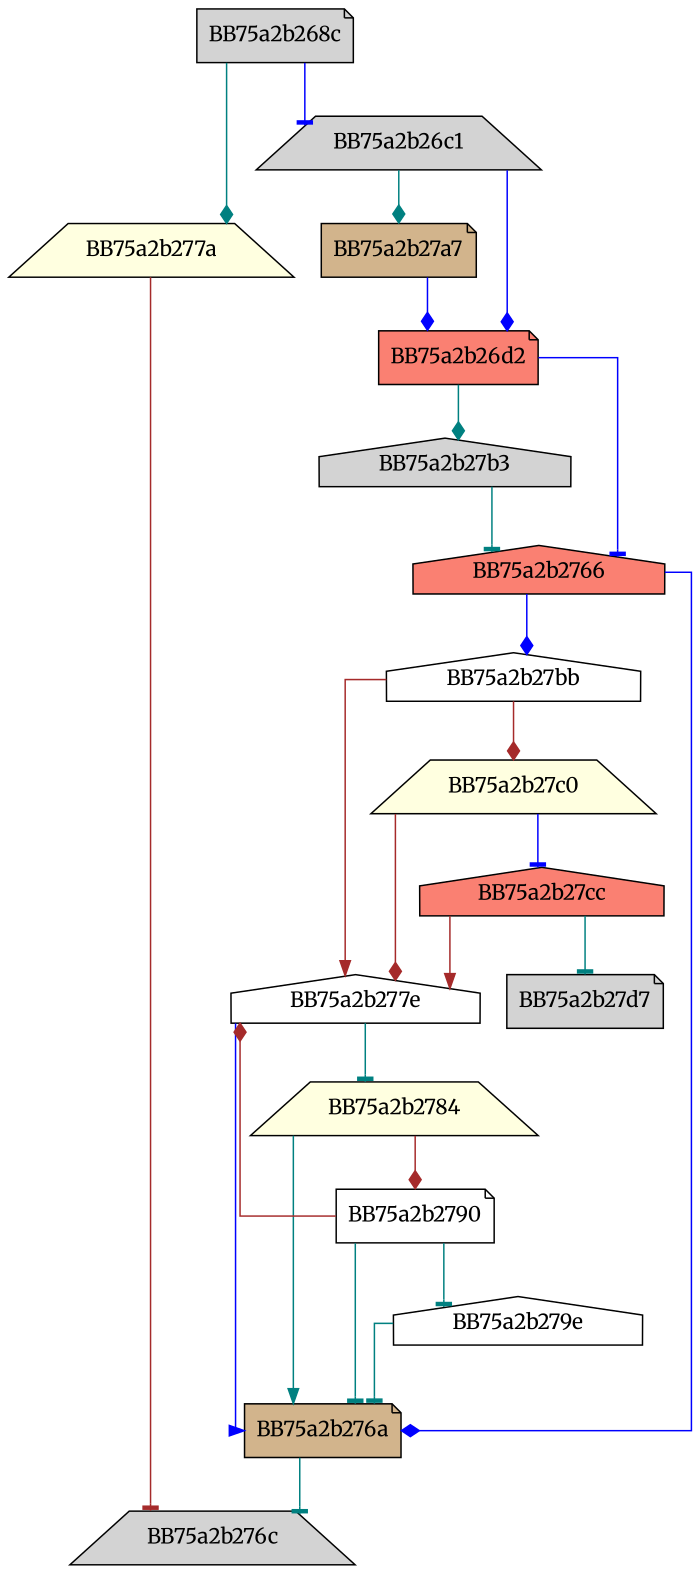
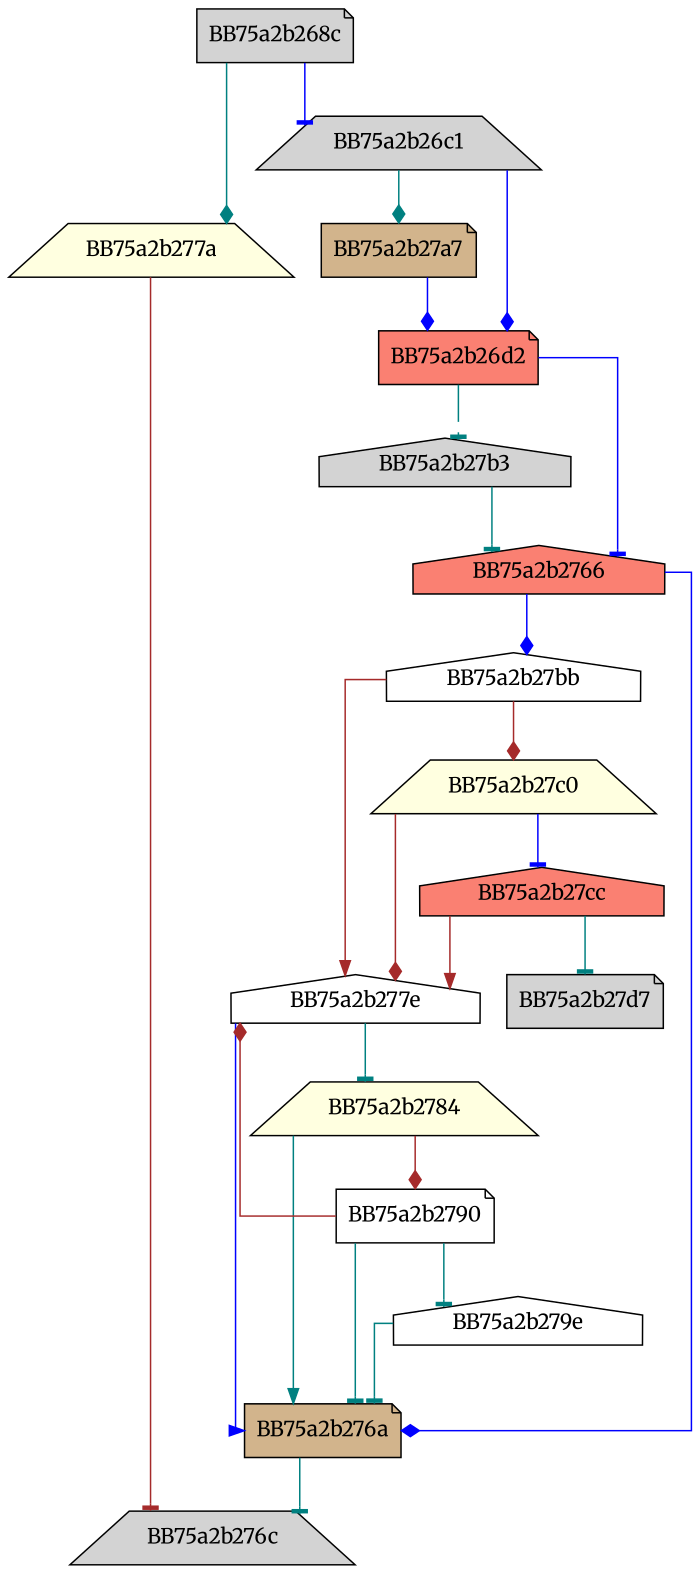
(458, 403) -> (458, 403)
